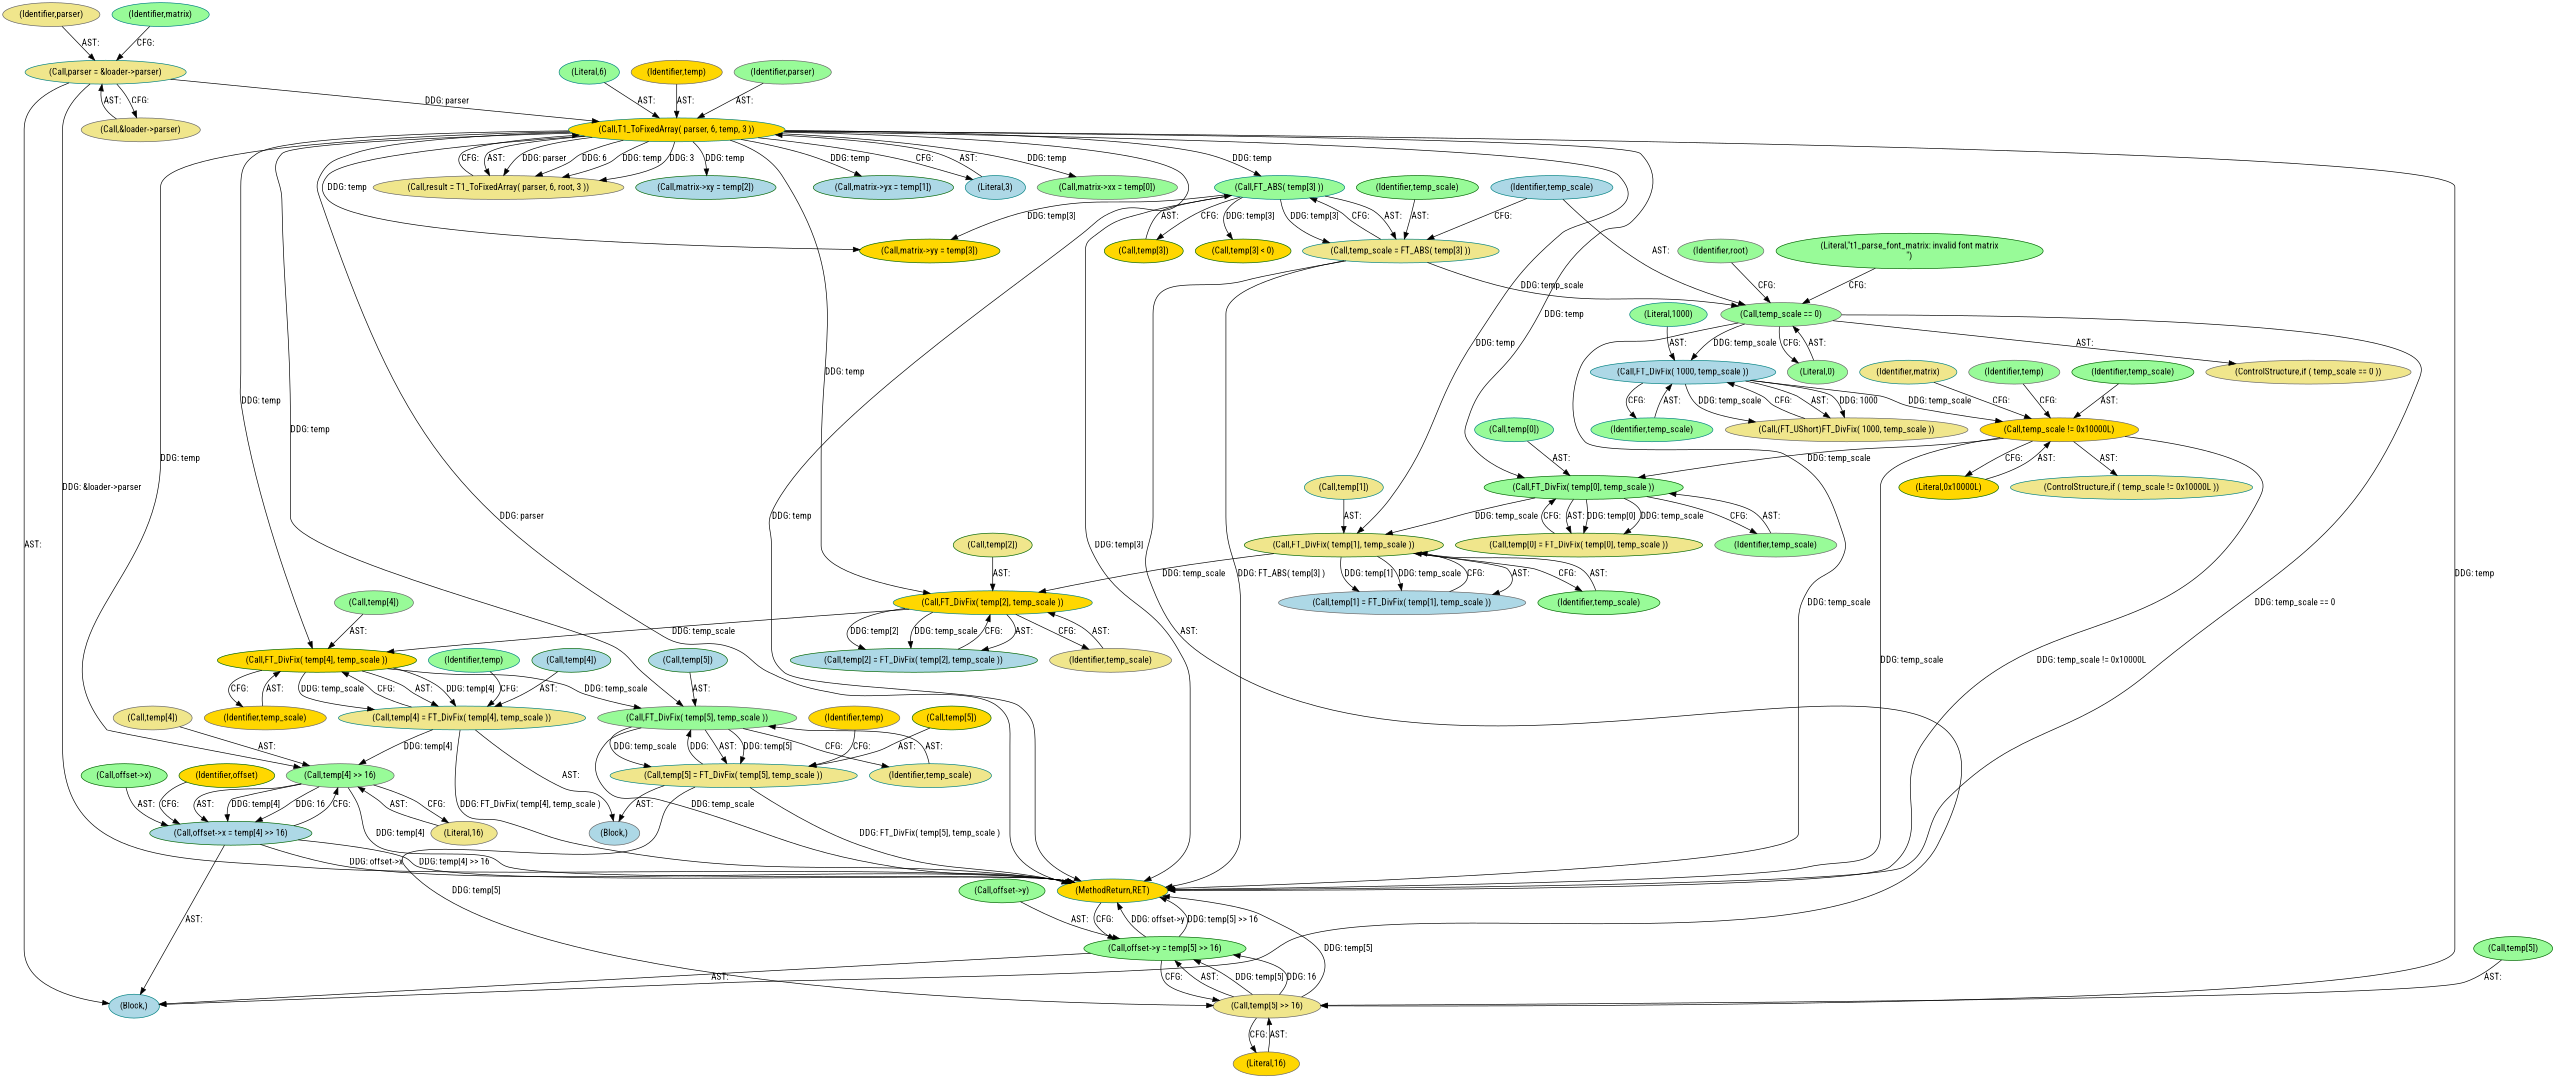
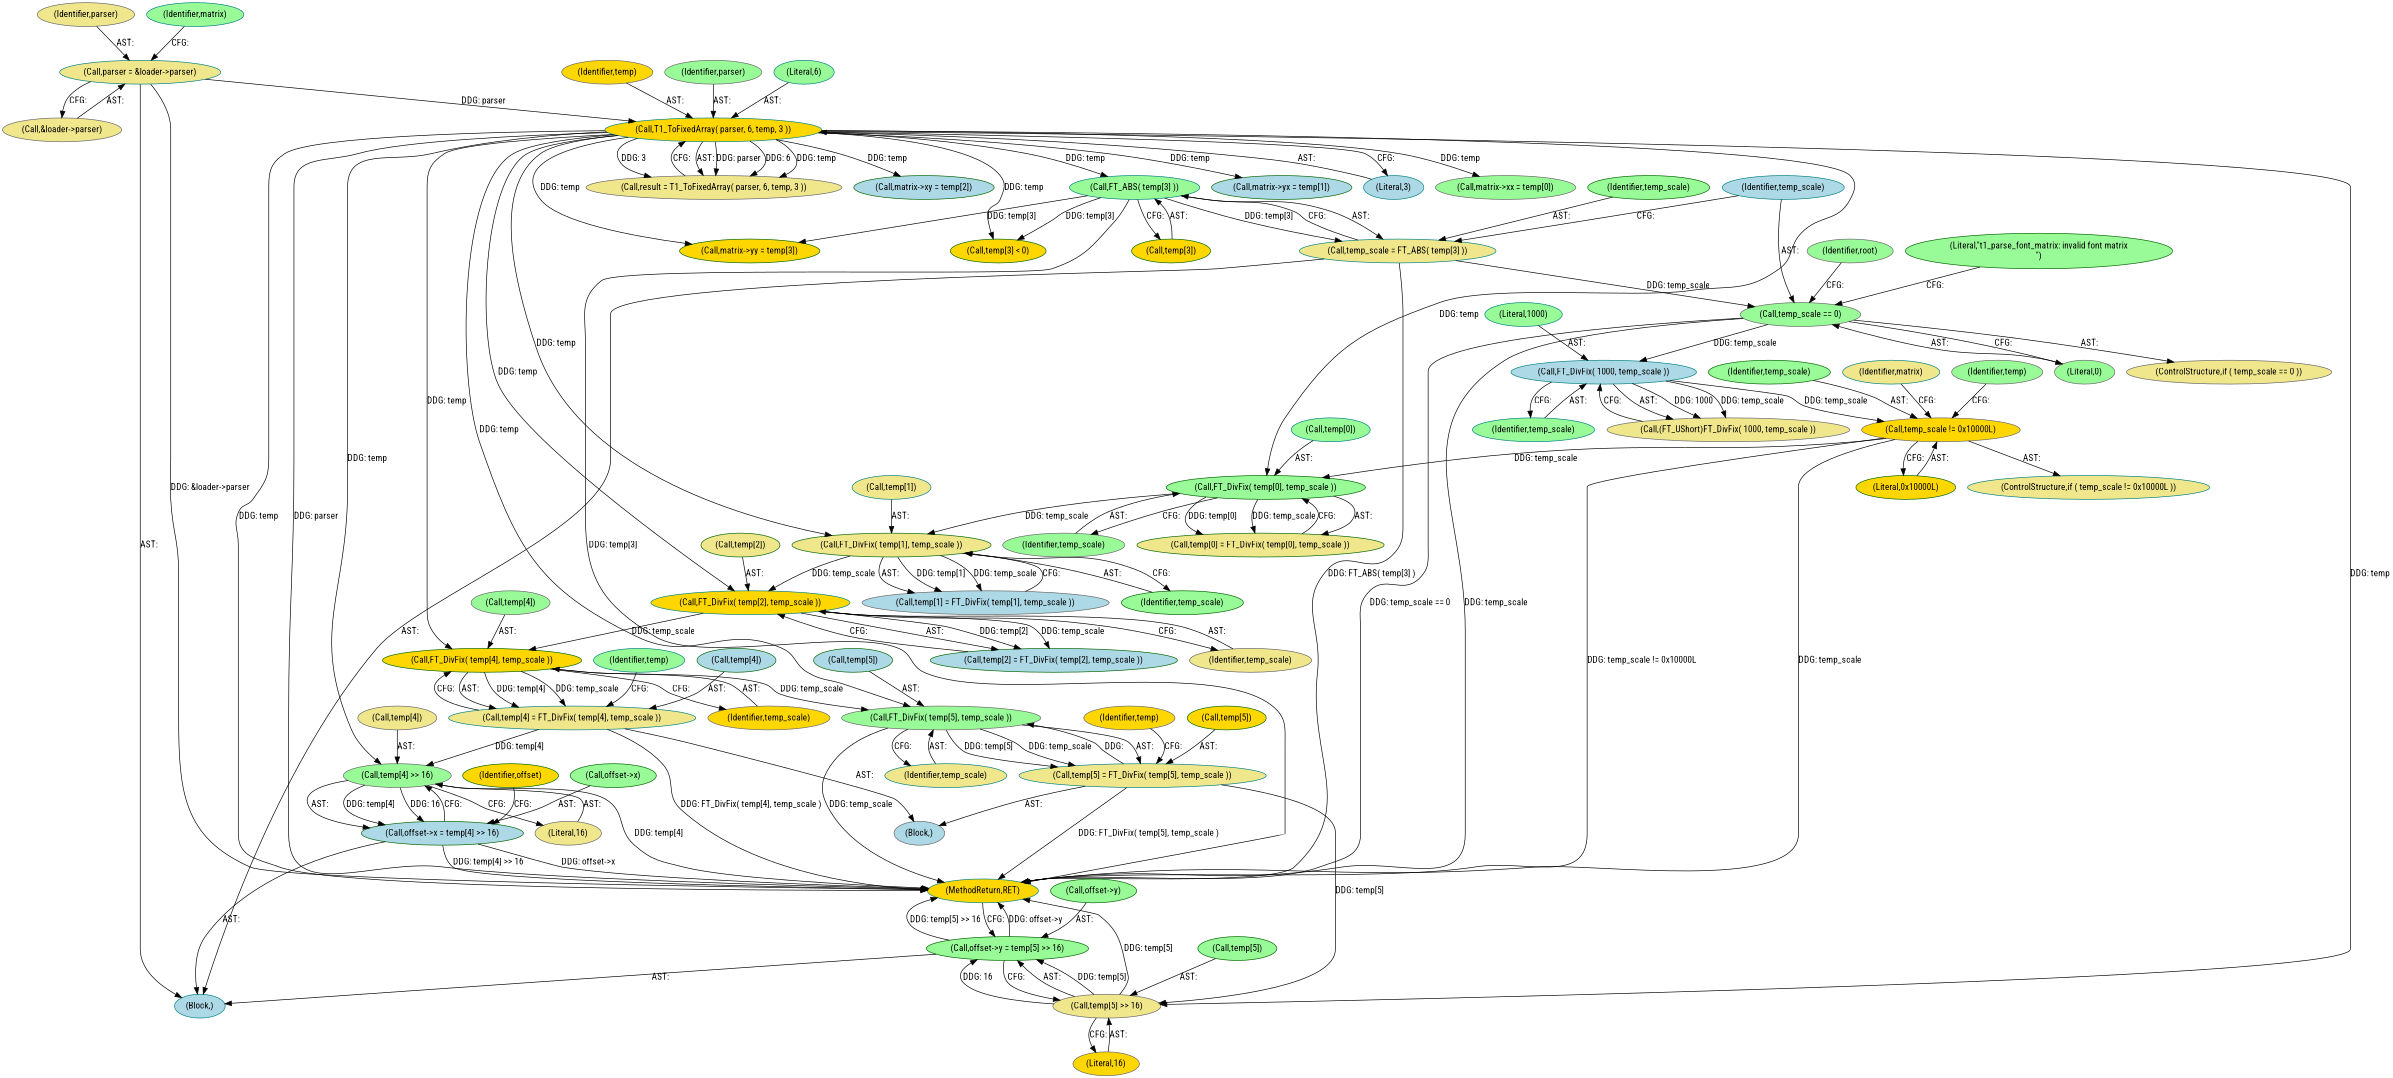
none -> (945, 149)
(498, 187) -> (714, 187)
